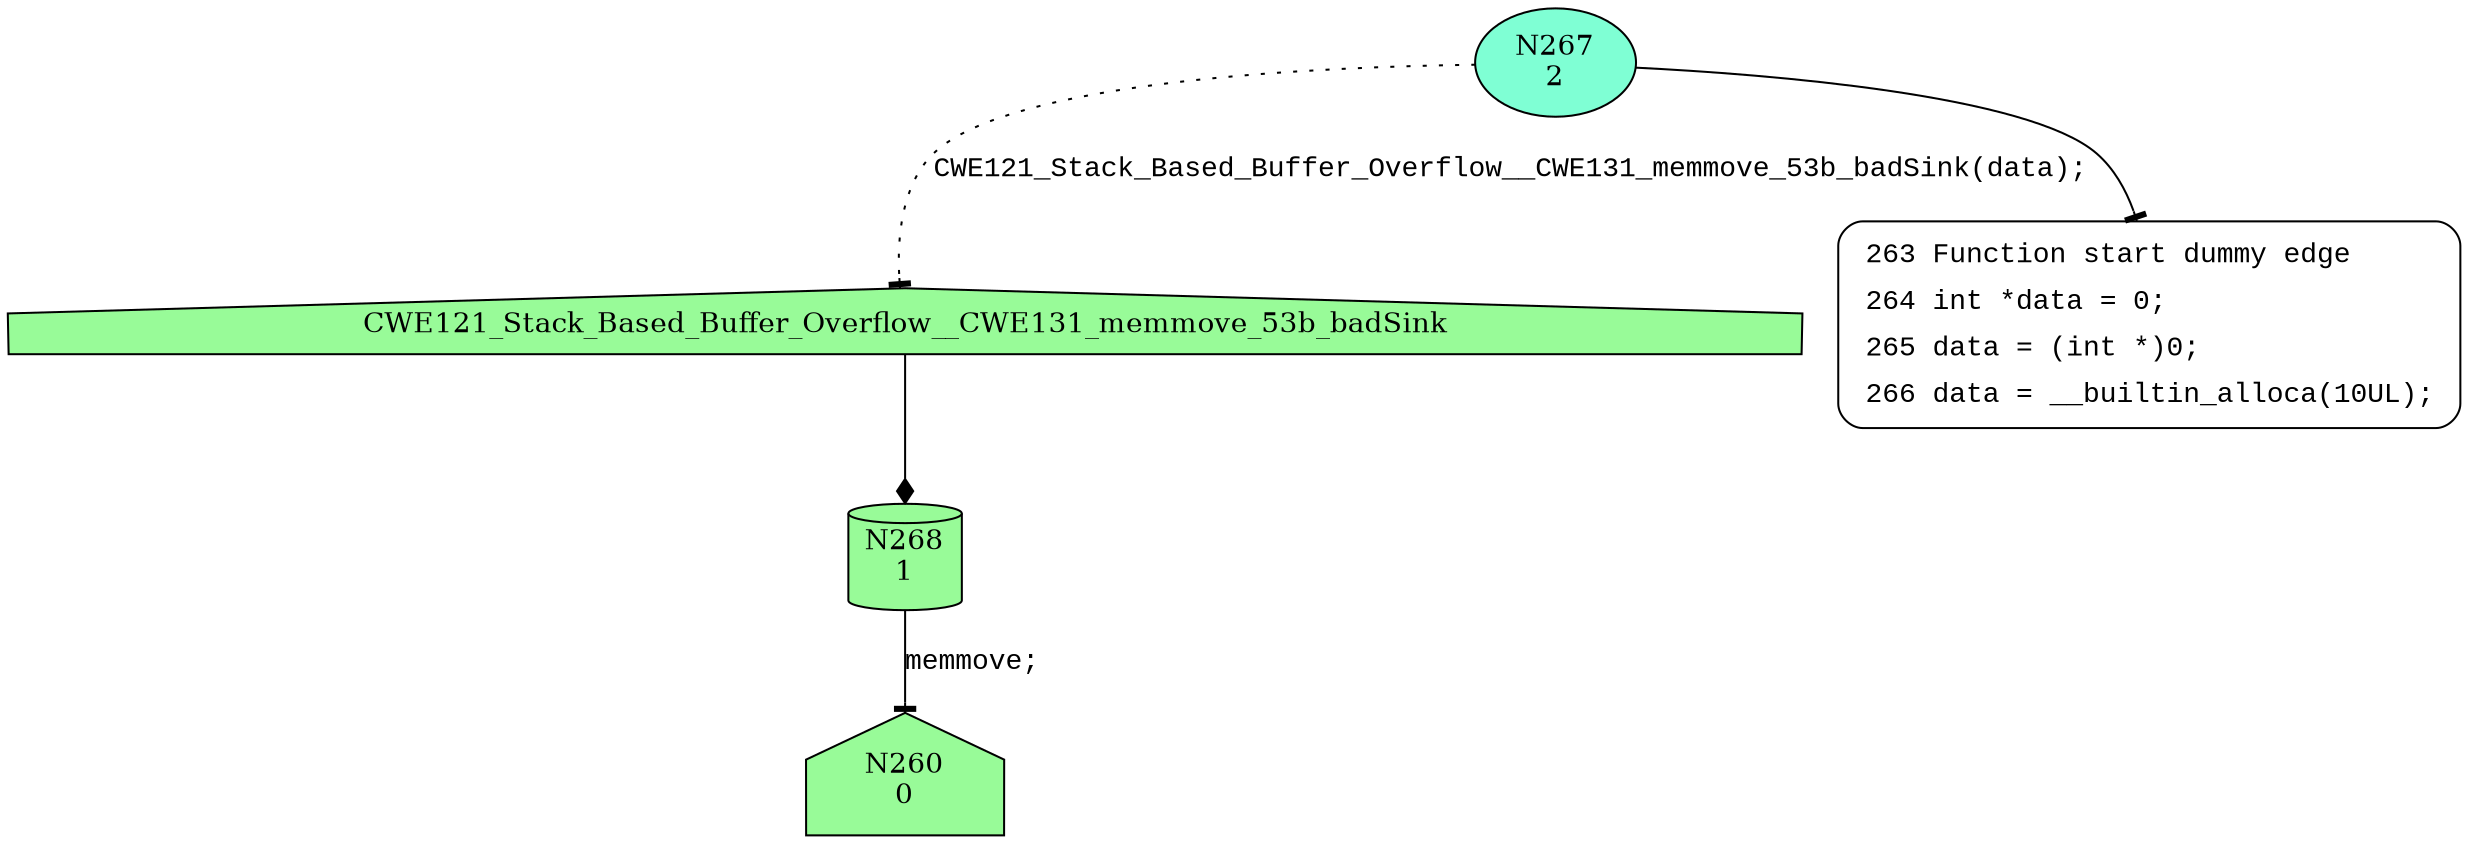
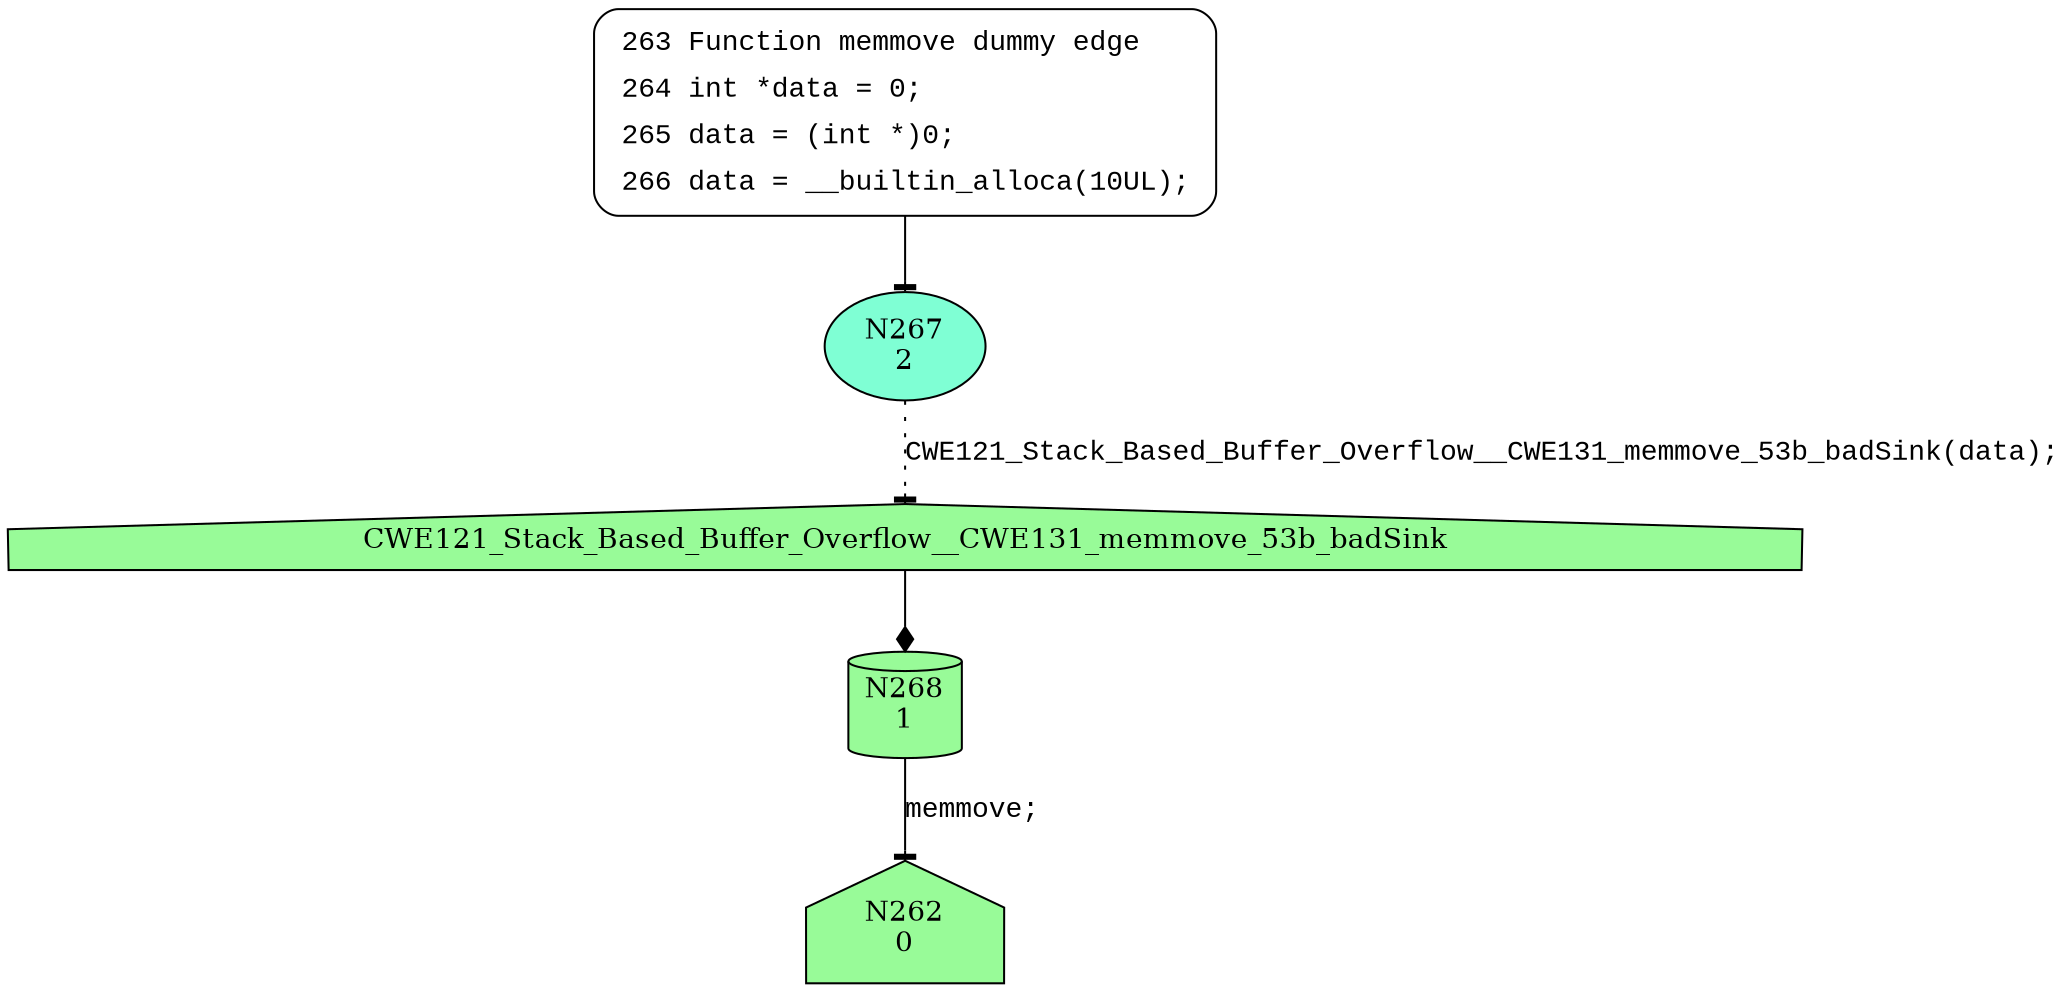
(1905, 94) -> (905, 248)
(2142, 254) -> (914, 42)
(905, 781) -> (905, 929)
